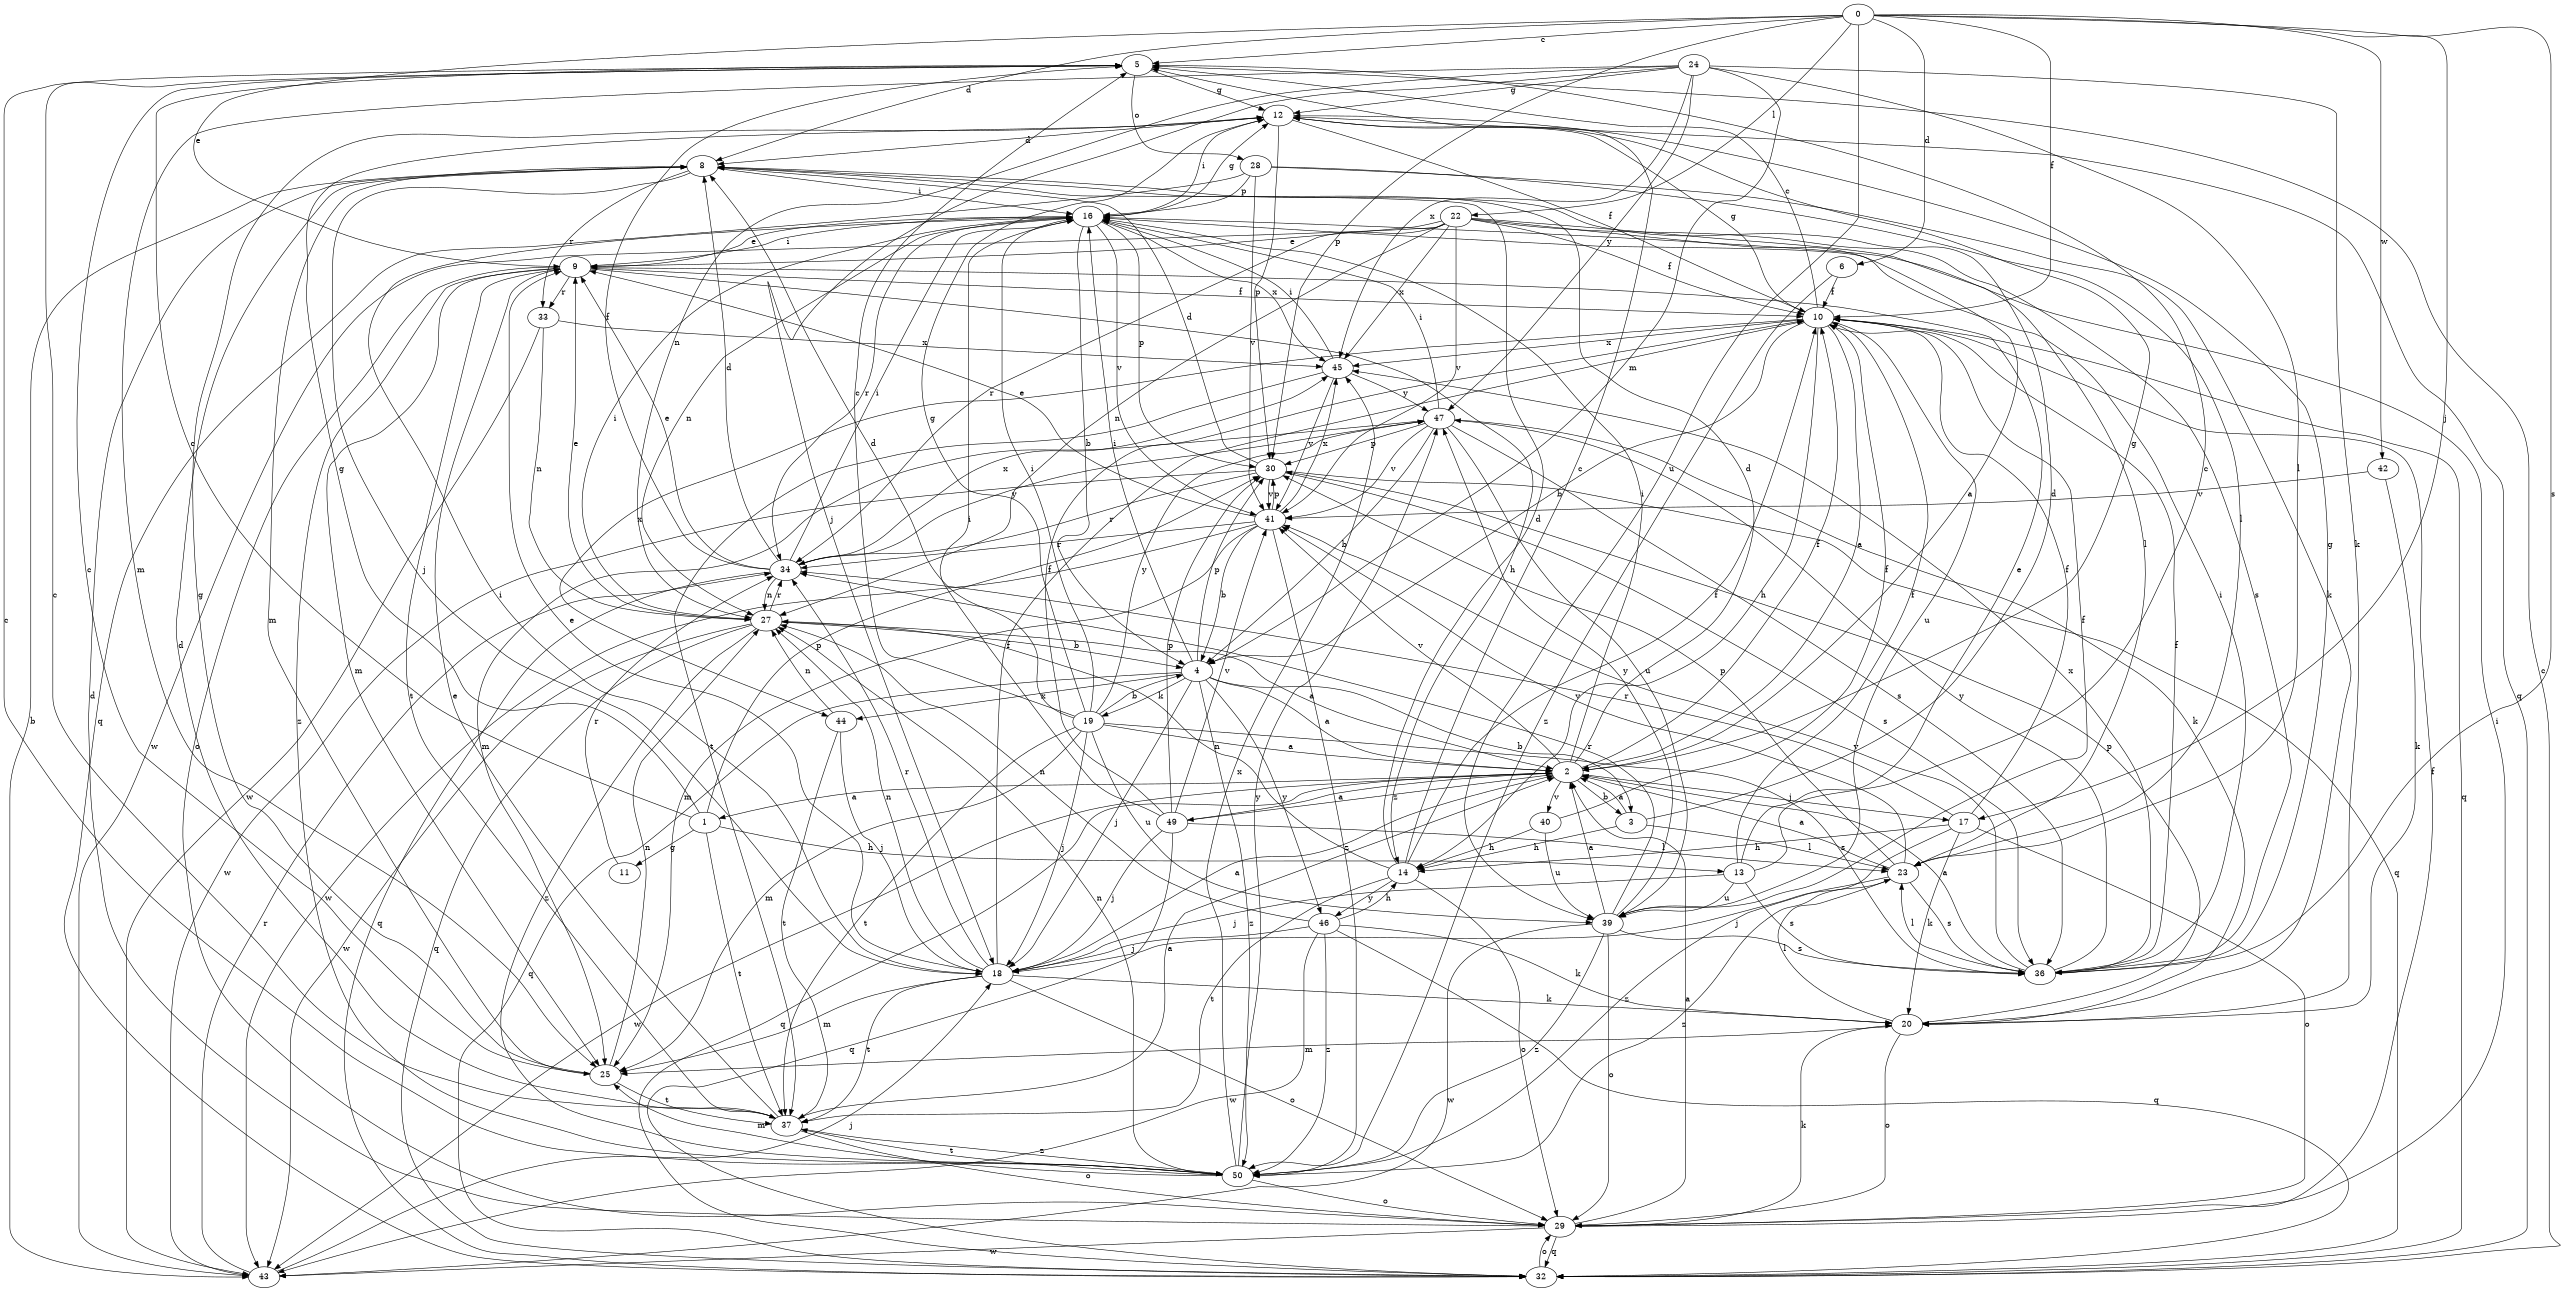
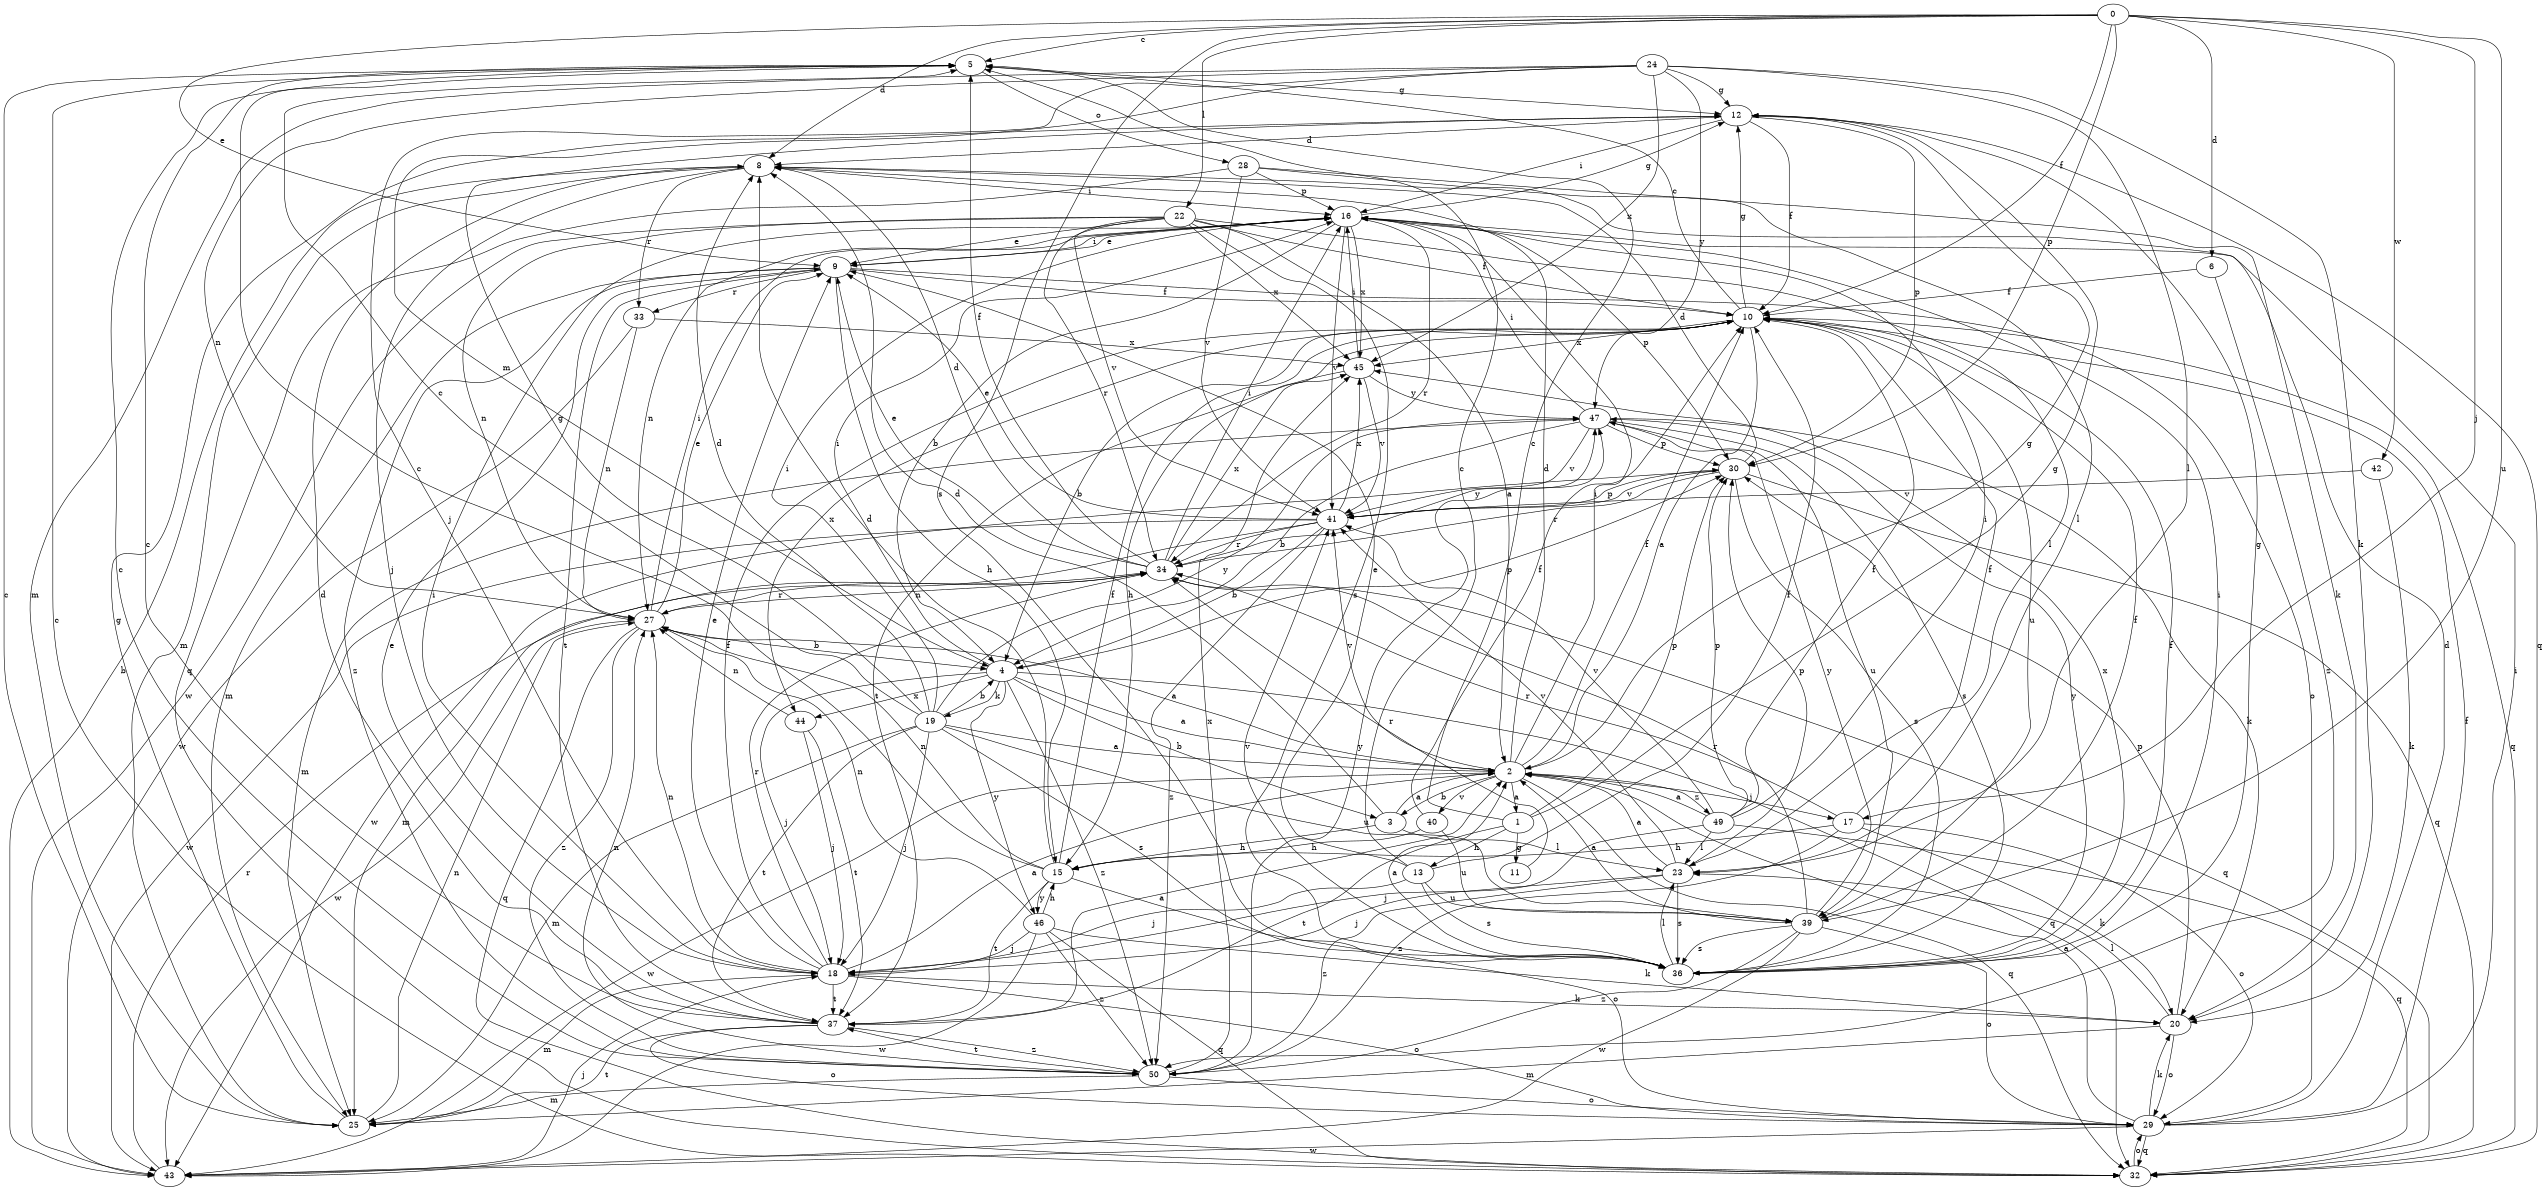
(1403, 873) -> (1058, 873)
(692, 1112) -> (599, 1074)
